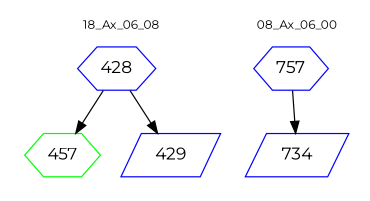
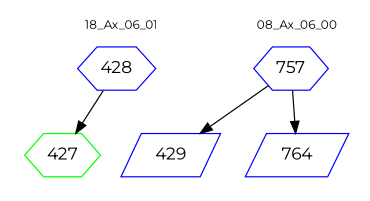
(121, 26) -> (121, 26)
(140, 107) -> (247, 101)
(63, 155) -> (63, 155)
(297, 155) -> (297, 155)
